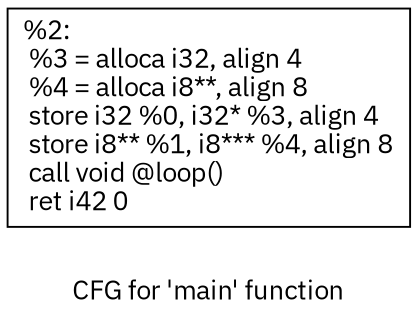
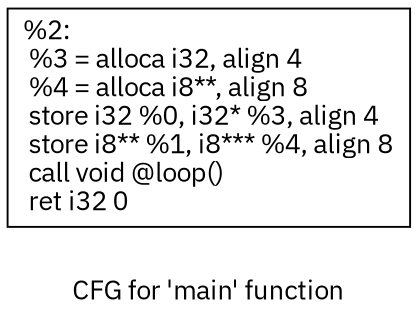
(76, 202) -> (76, 202)
